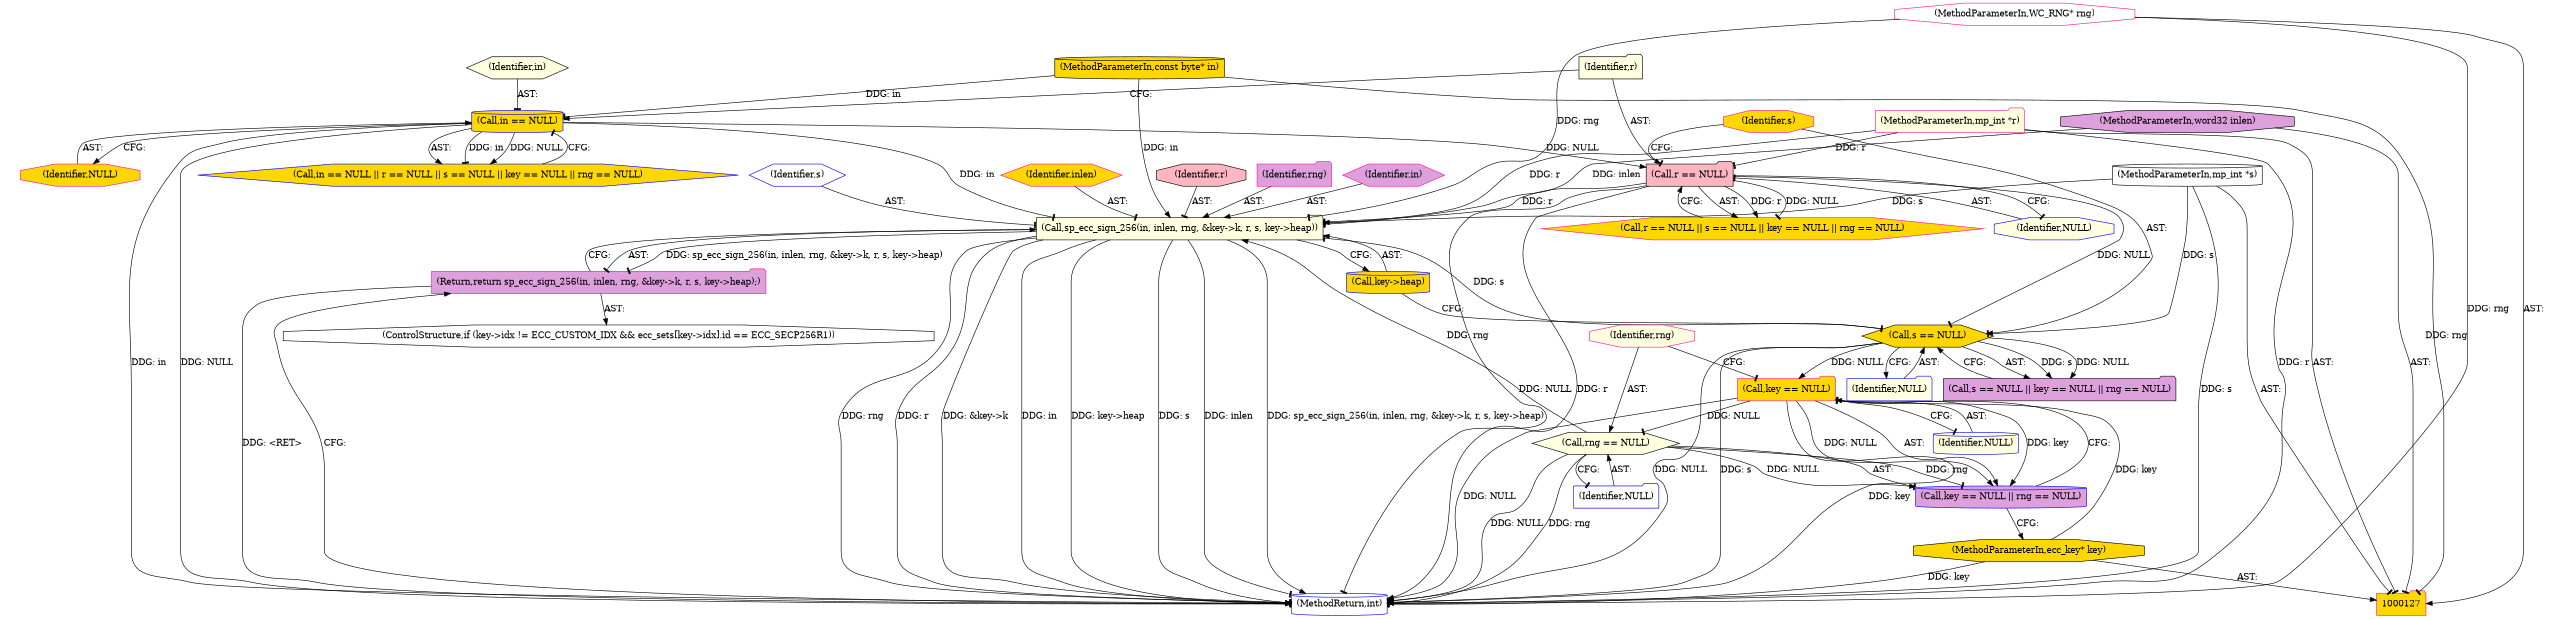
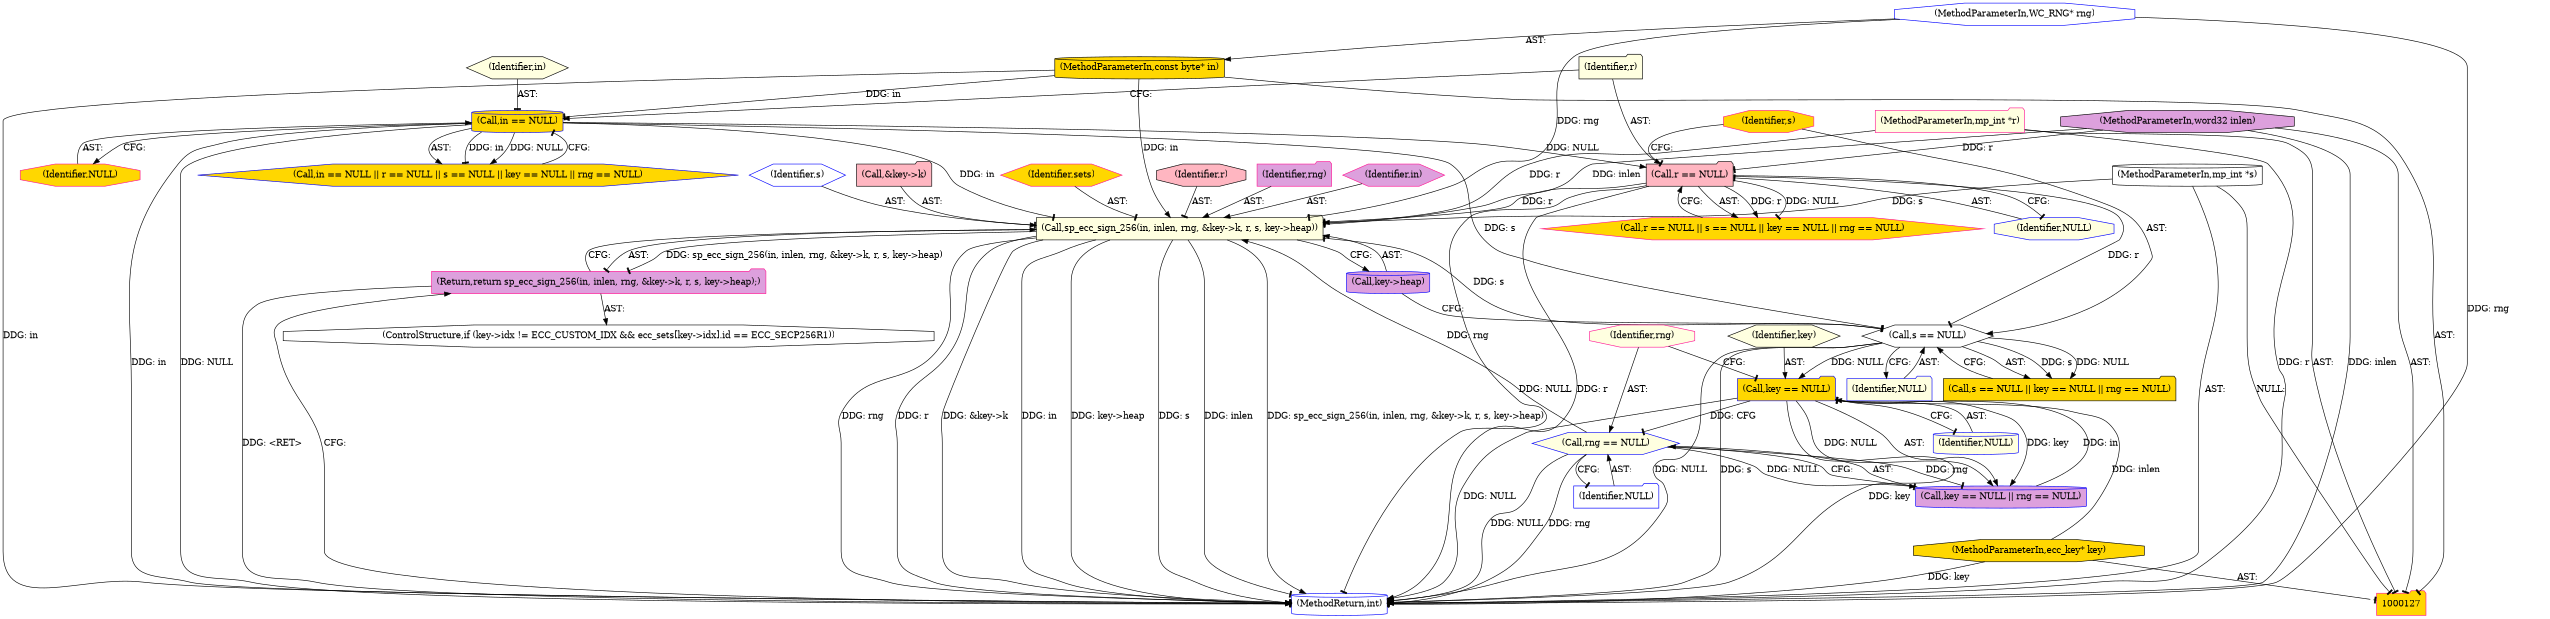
(2015, 14) -> (2015, 14)
(1793, 154) -> (1920, 150)
(2523, 165) -> (1563, 34)
none -> (894, 175)
(1061, 175) -> (1061, 175)
(2123, 256) -> (2123, 256)
(1388, 282) -> (1388, 282)
(2144, 321) -> (1254, 143)
none -> (1784, 336)
(1928, 336) -> (1928, 336)
(2446, 336) -> (2446, 336)
(1786, 390) -> (1786, 390)
(2060, 390) -> (2060, 390)
(2217, 390) -> (2217, 390)
(2272, 390) -> (2272, 390)
(1733, 417) -> (1733, 417)
(1606, 443) -> (1606, 443)
(2101, 443) -> (2101, 443)
none -> (3, 462)
(2136, 470) -> (2136, 470)
(2013, 521) -> (1799, 460)
none -> (2272, 573)
(2231, 580) -> (2231, 580)
